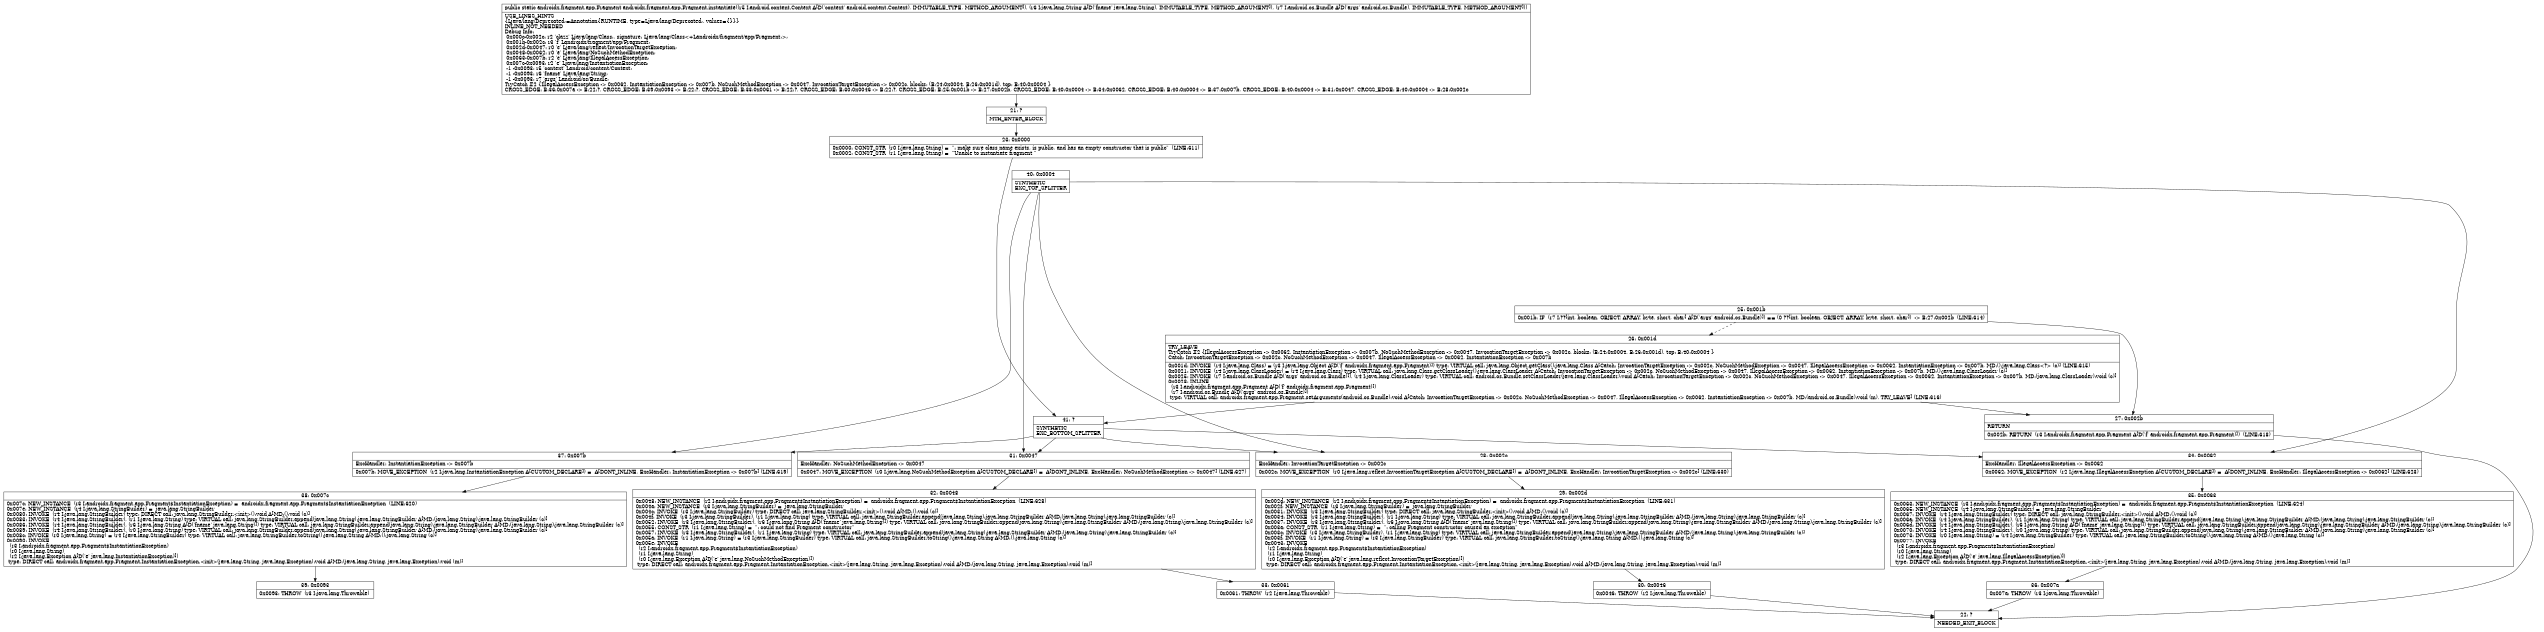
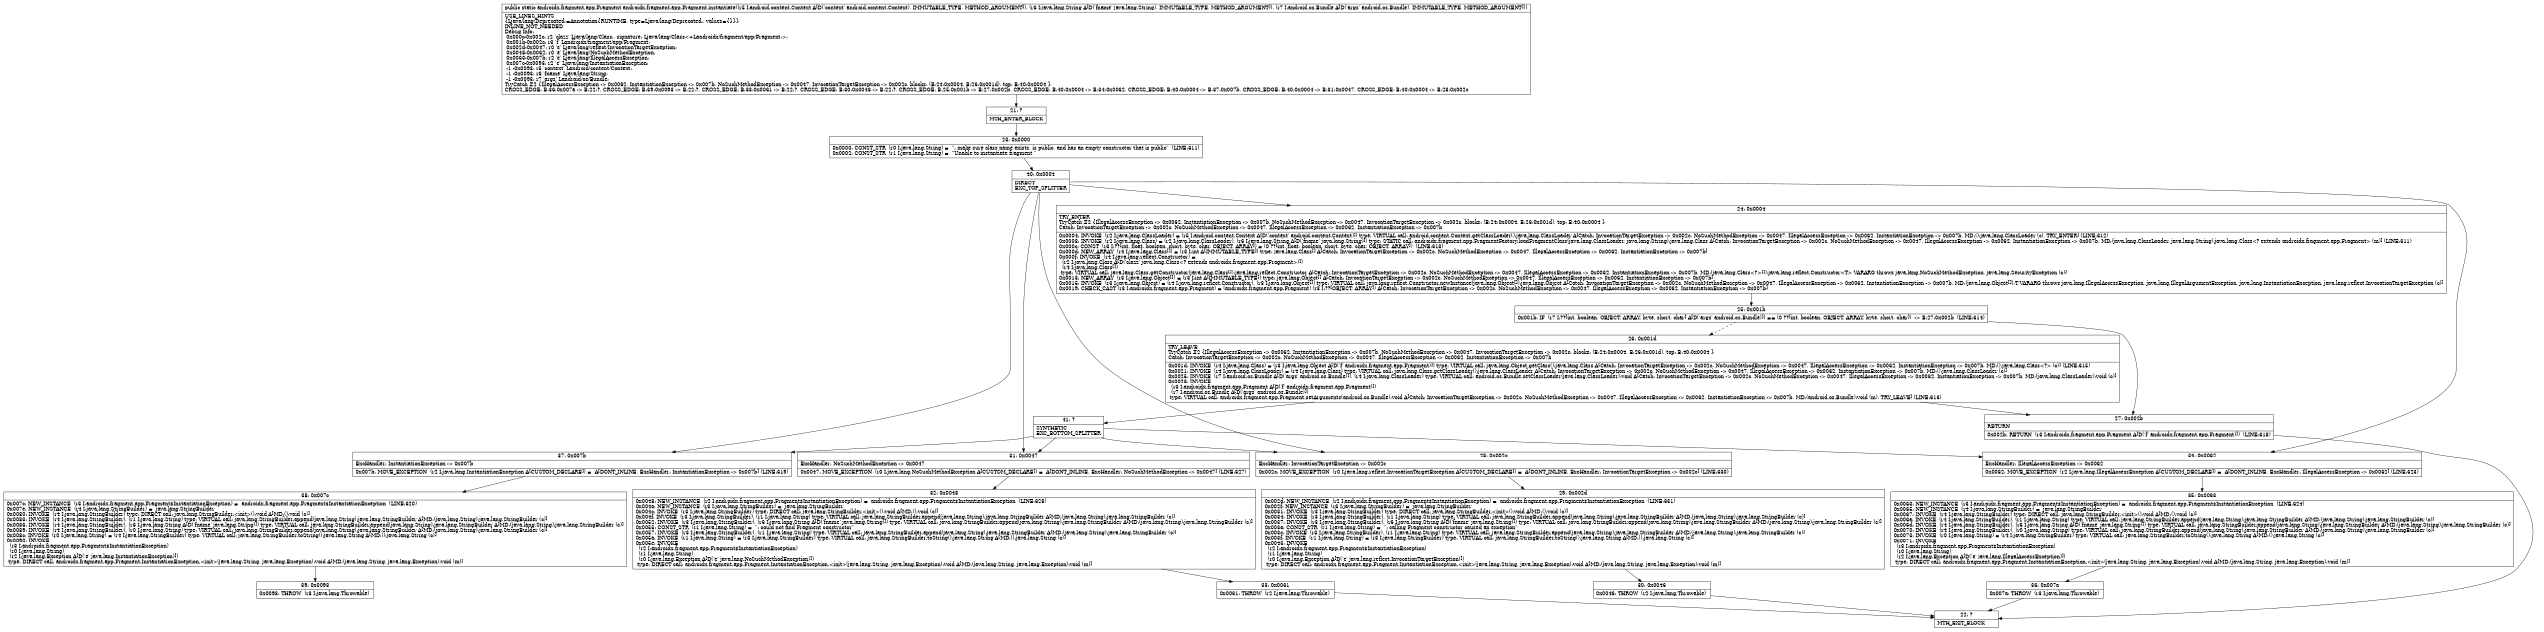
(1030, 183) -> (1025, 183)
none -> (1751, 249)
(997, 294) -> (1027, 163)
(1190, 382) -> (1191, 382)
(1917, 541) -> (1917, 541)
(1966, 623) -> (1961, 623)
